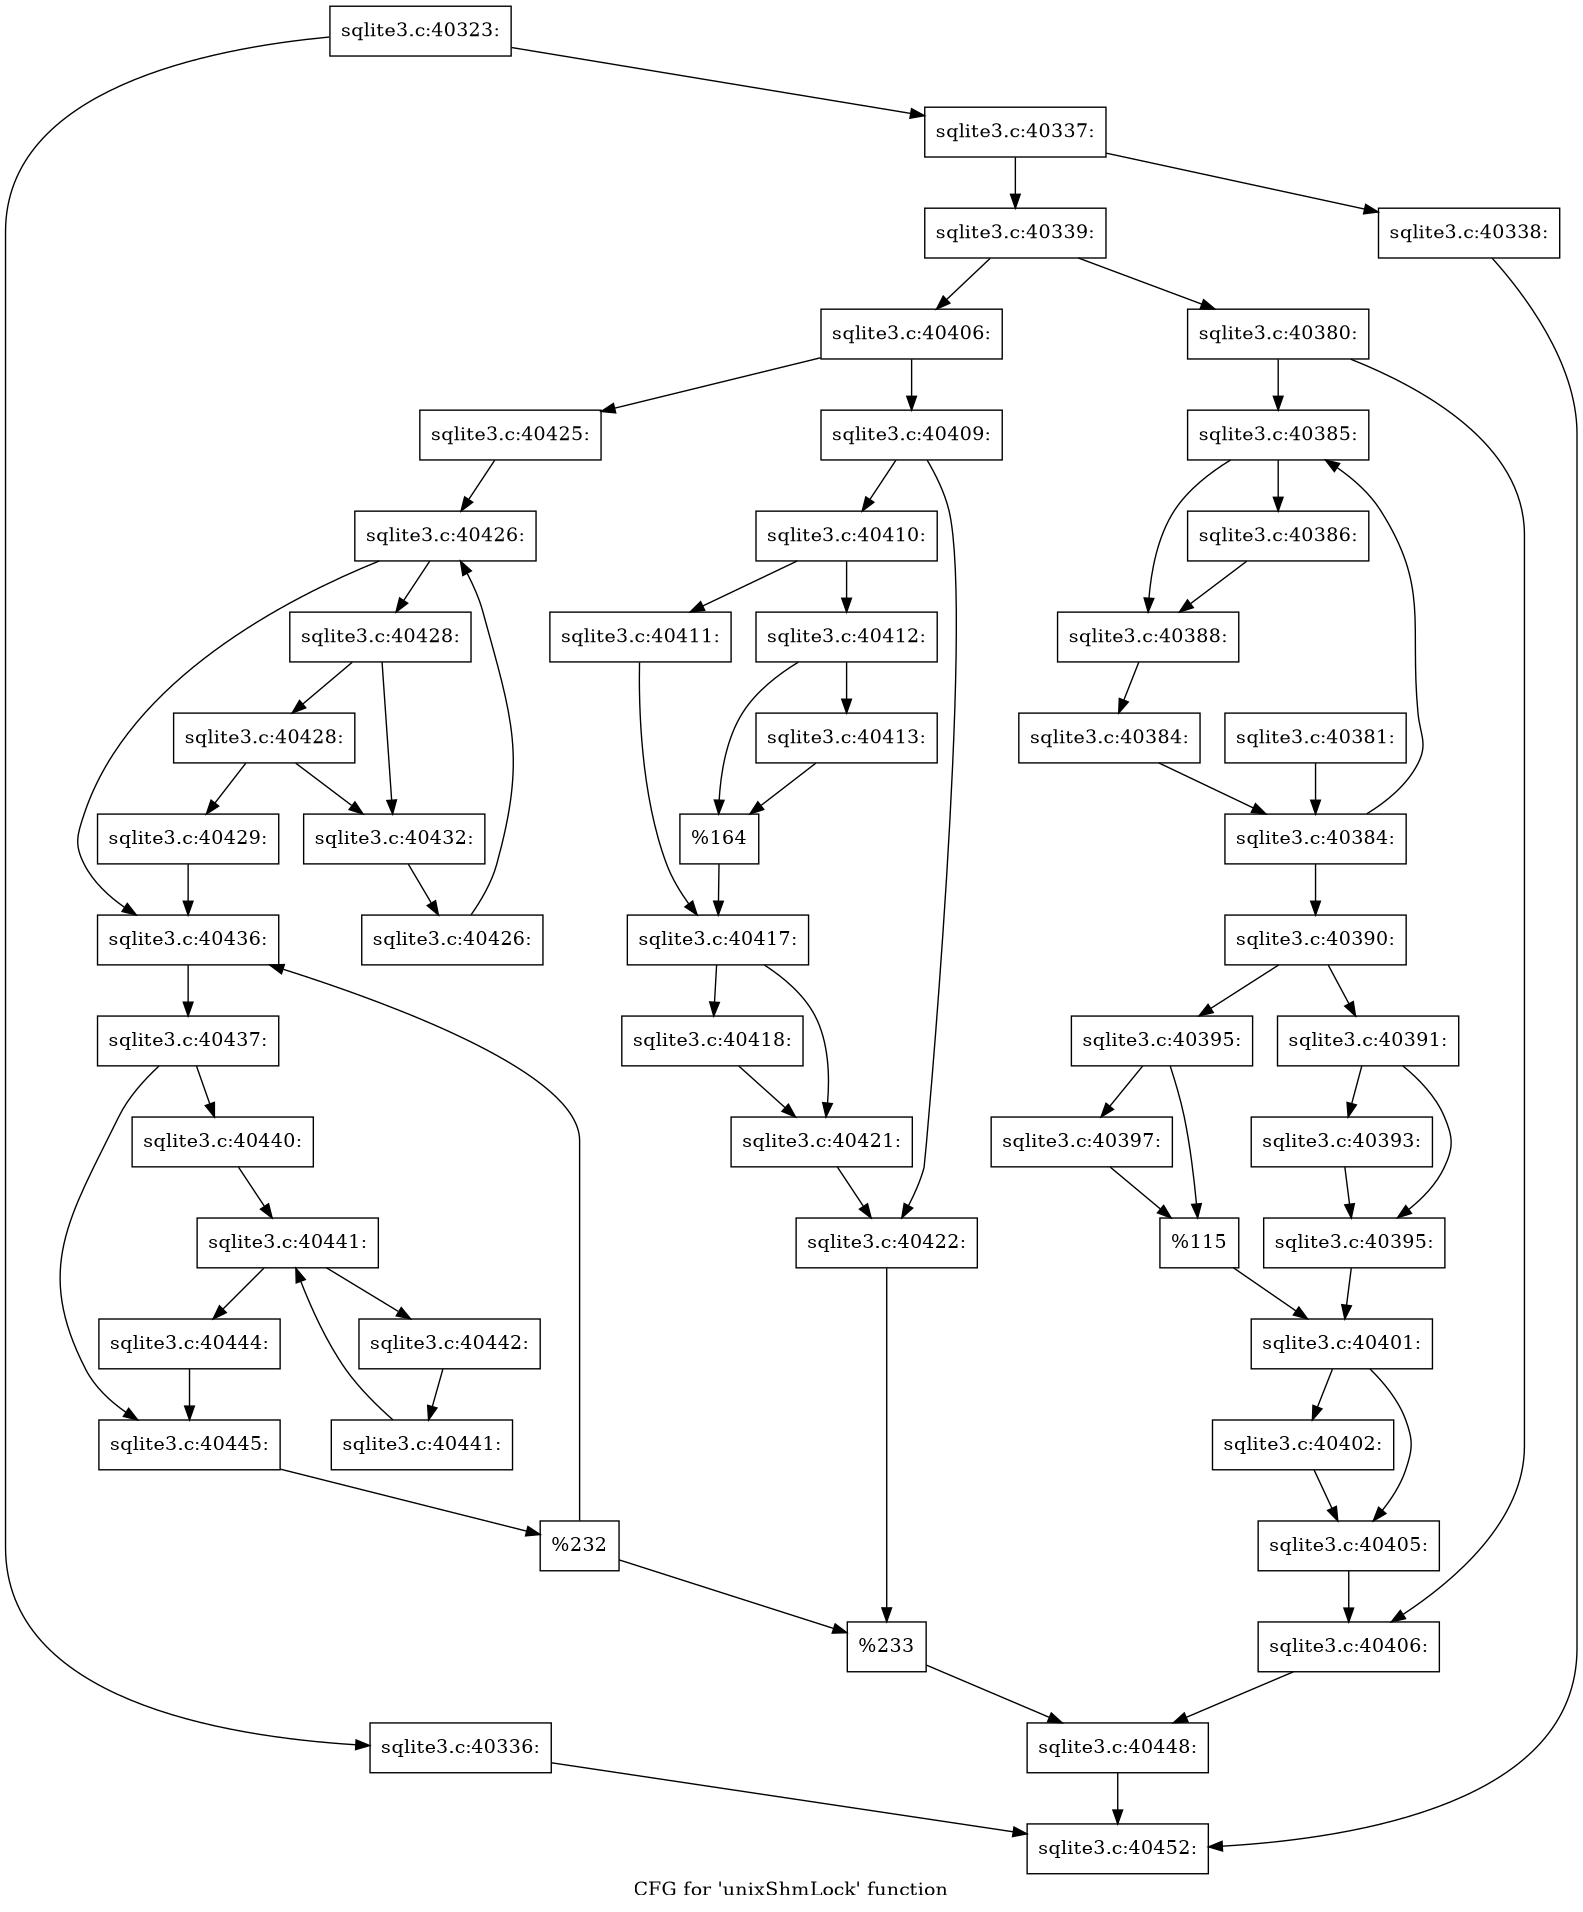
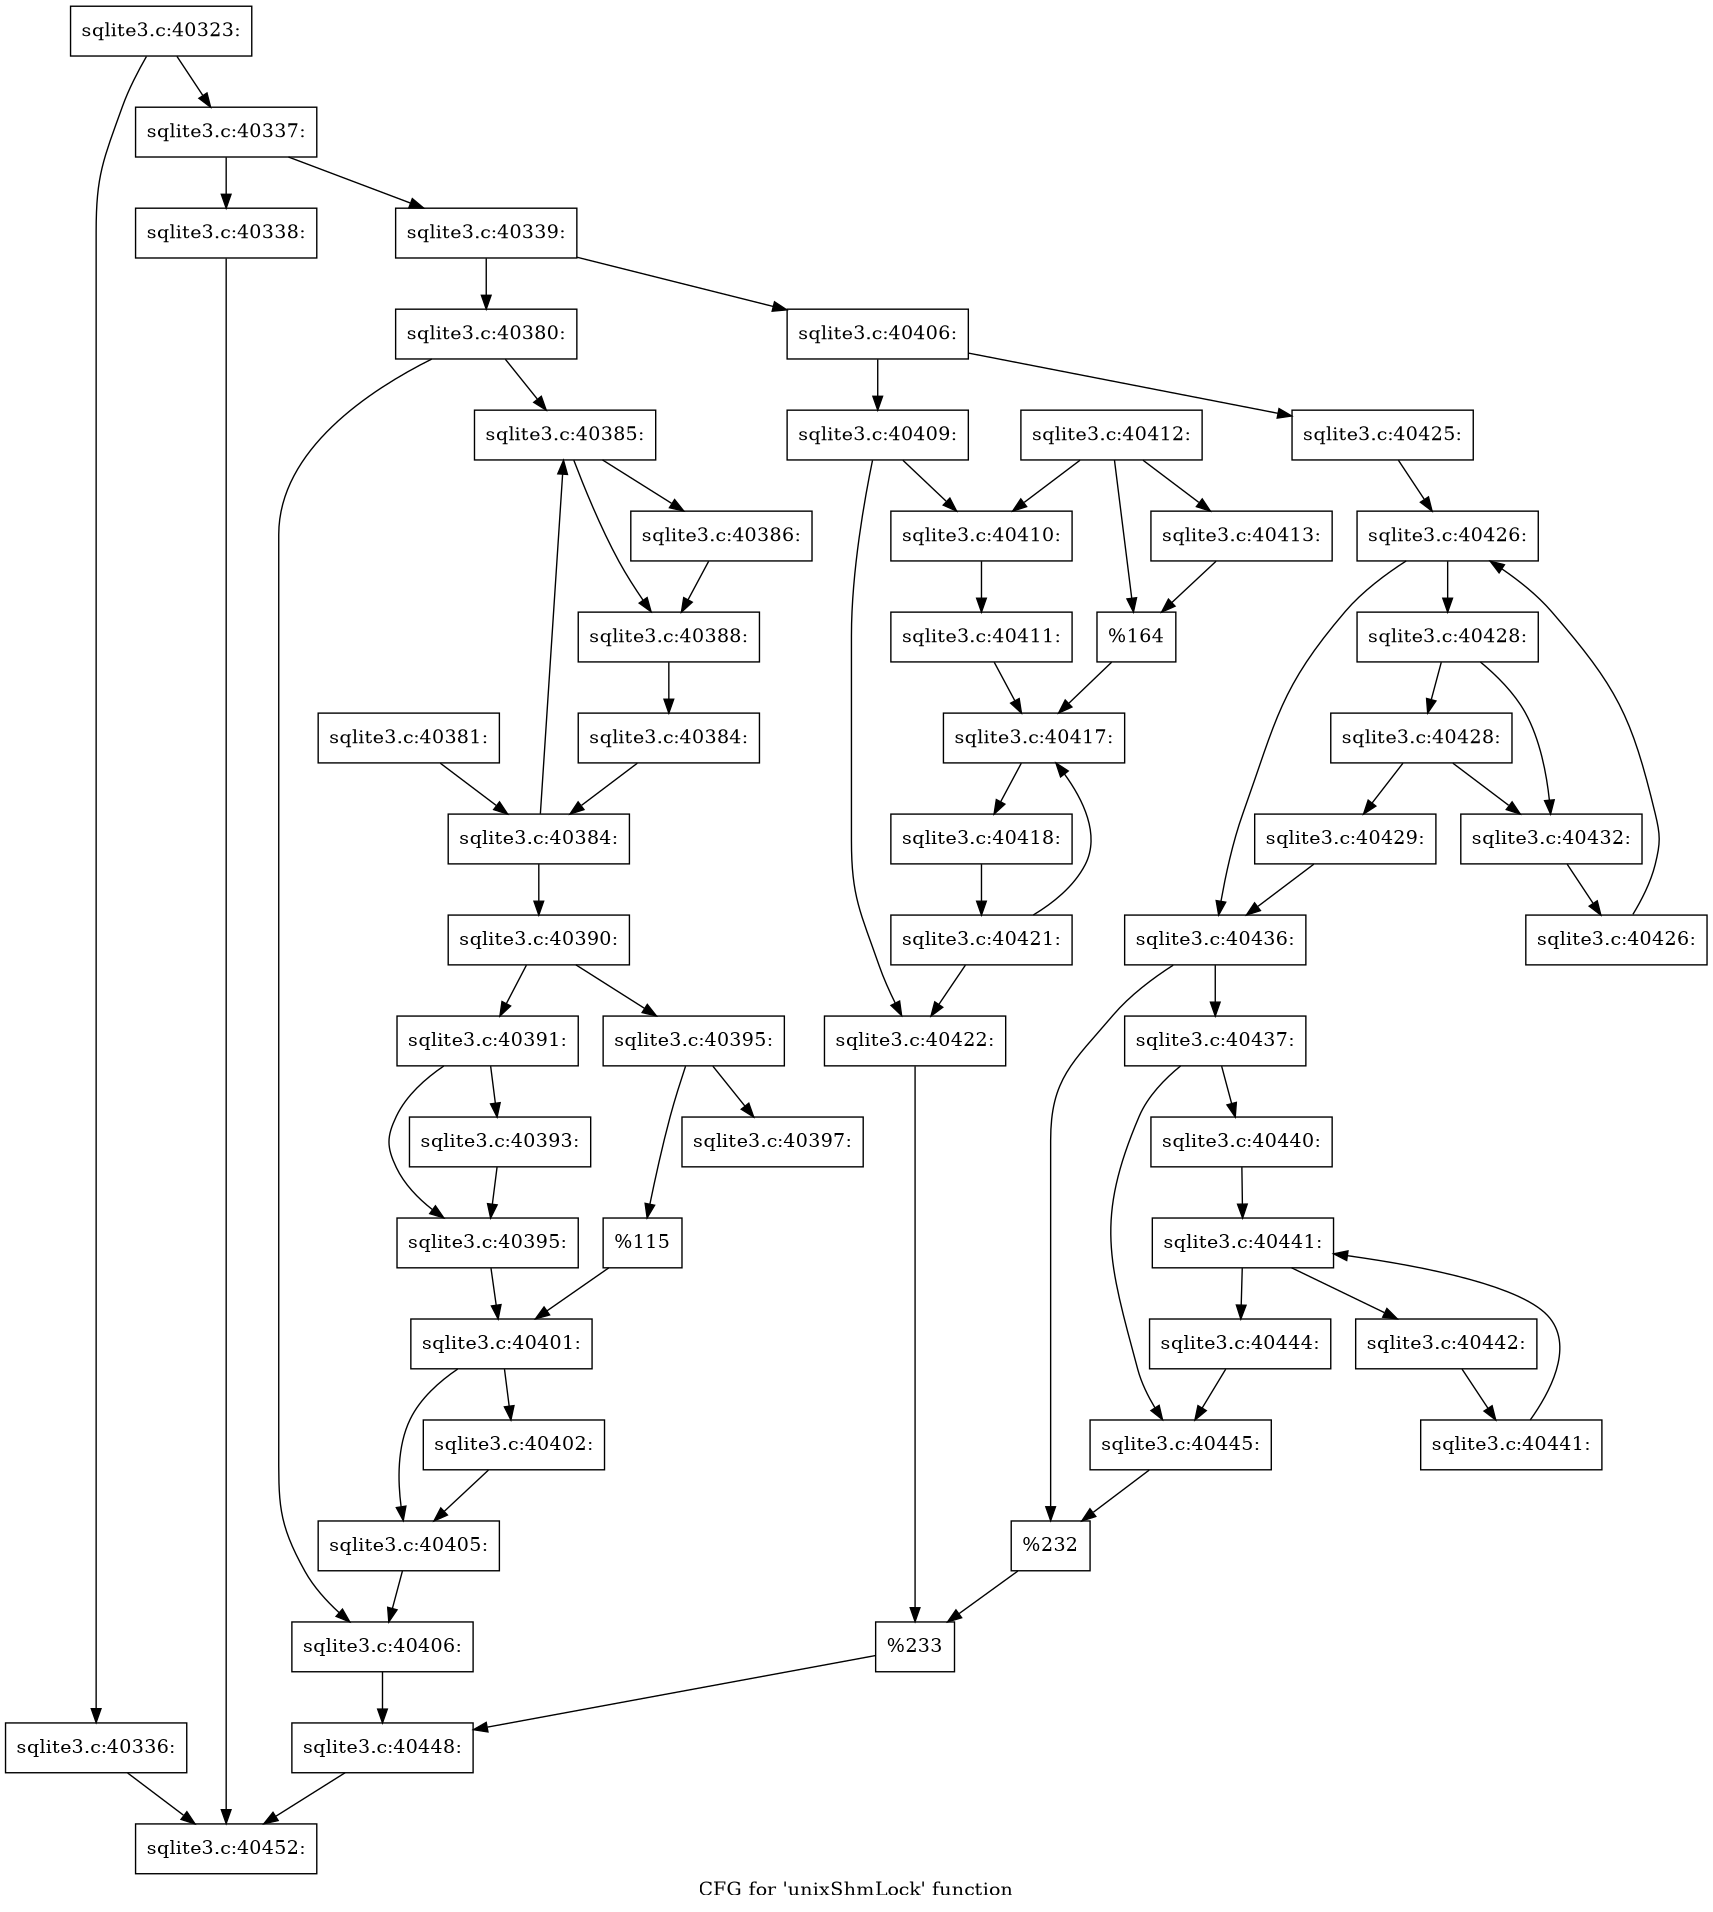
(847, 580) -> (1052, 481)
(818, 1023) -> (1089, 853)
(580, 1154) -> (1051, 1212)
(1135, 1188) -> none
